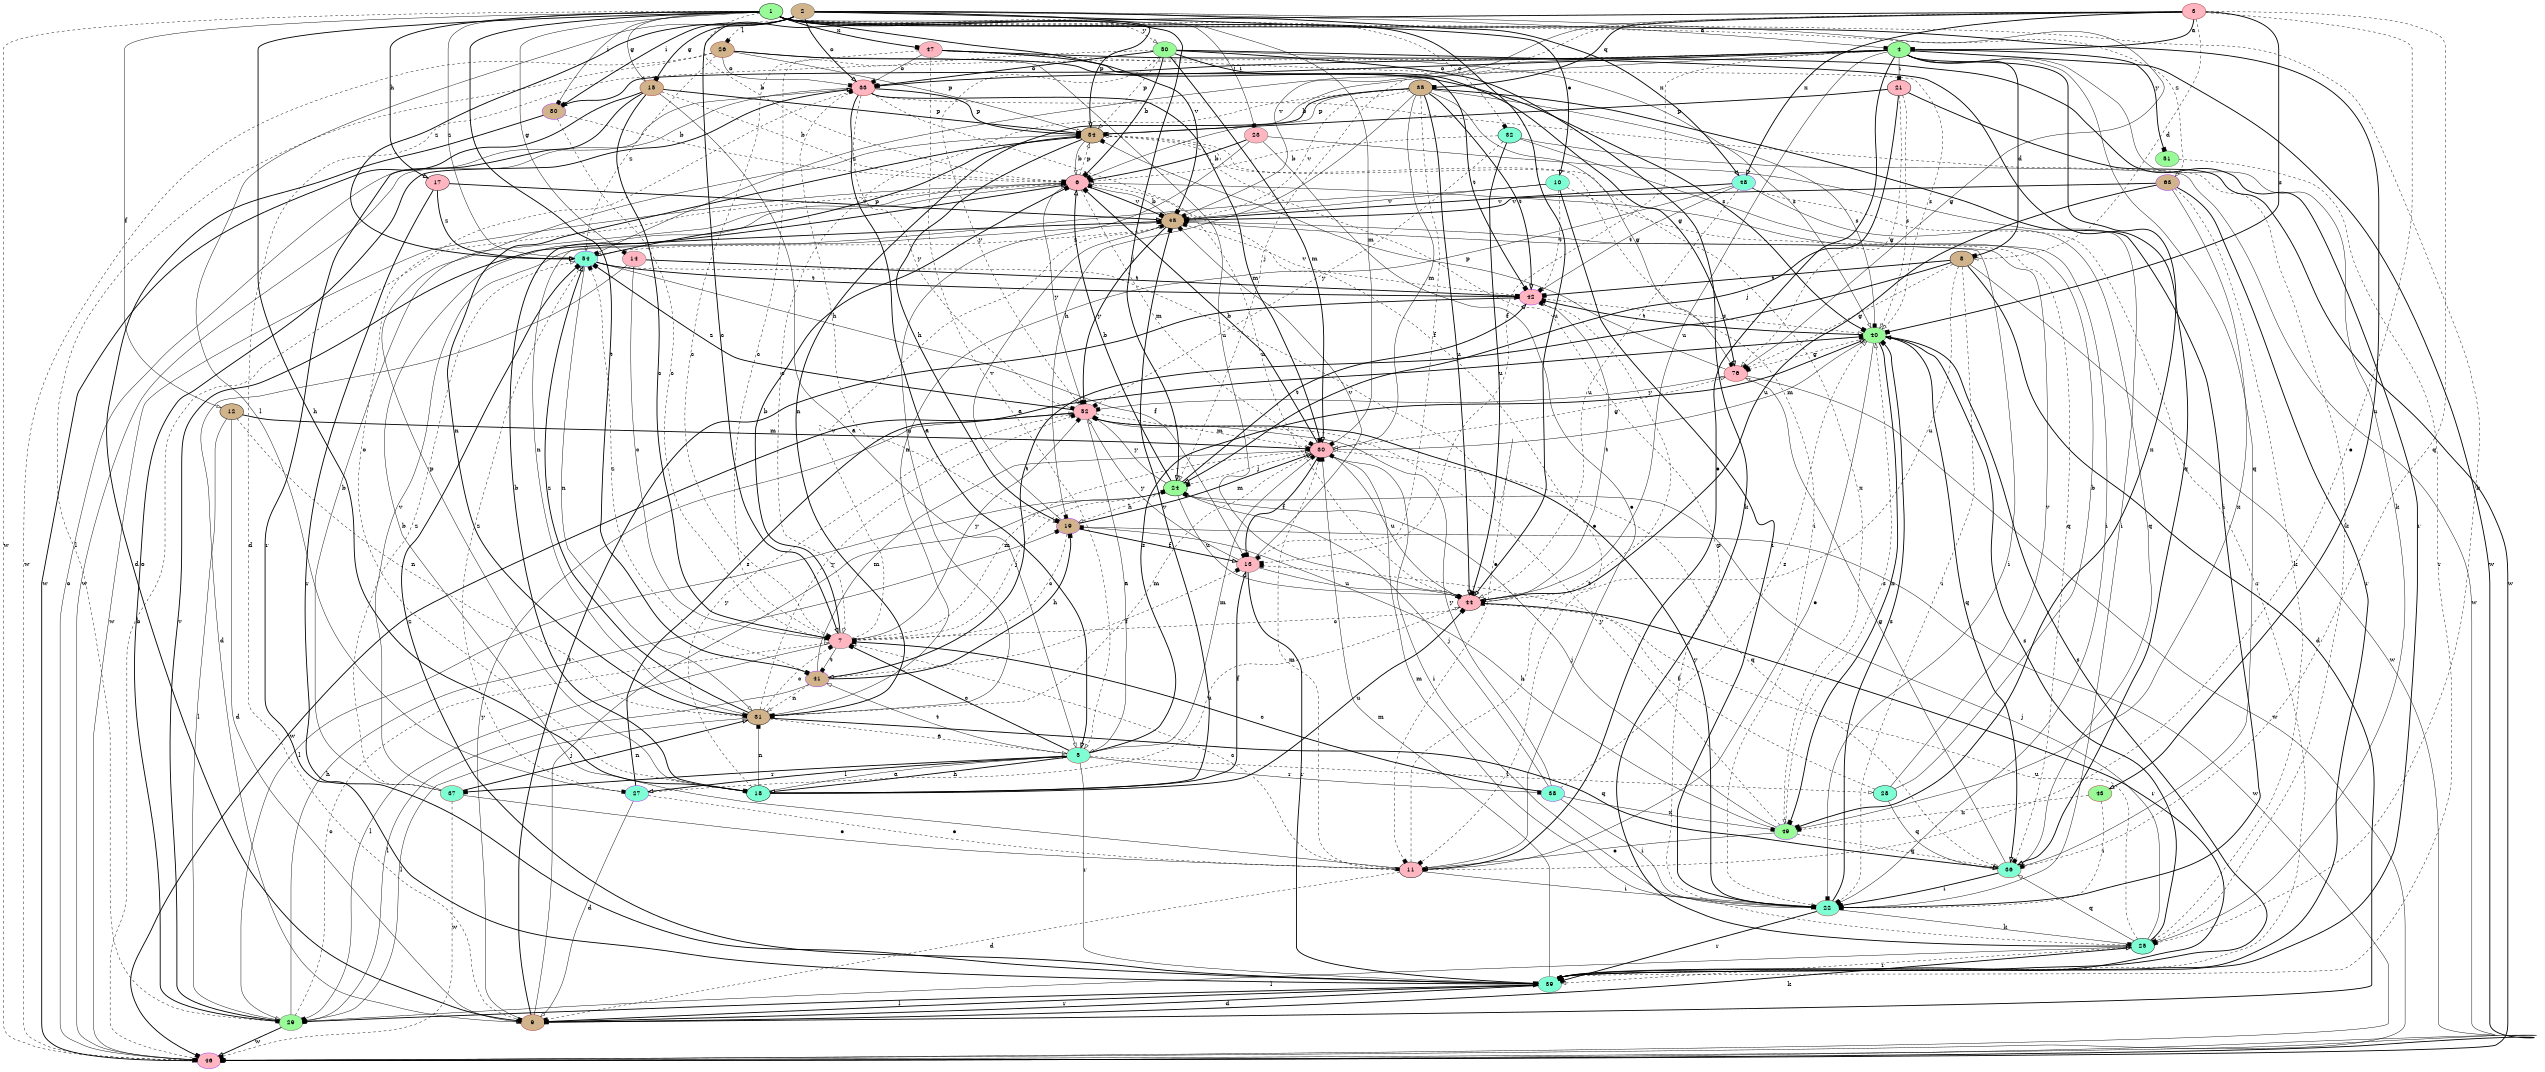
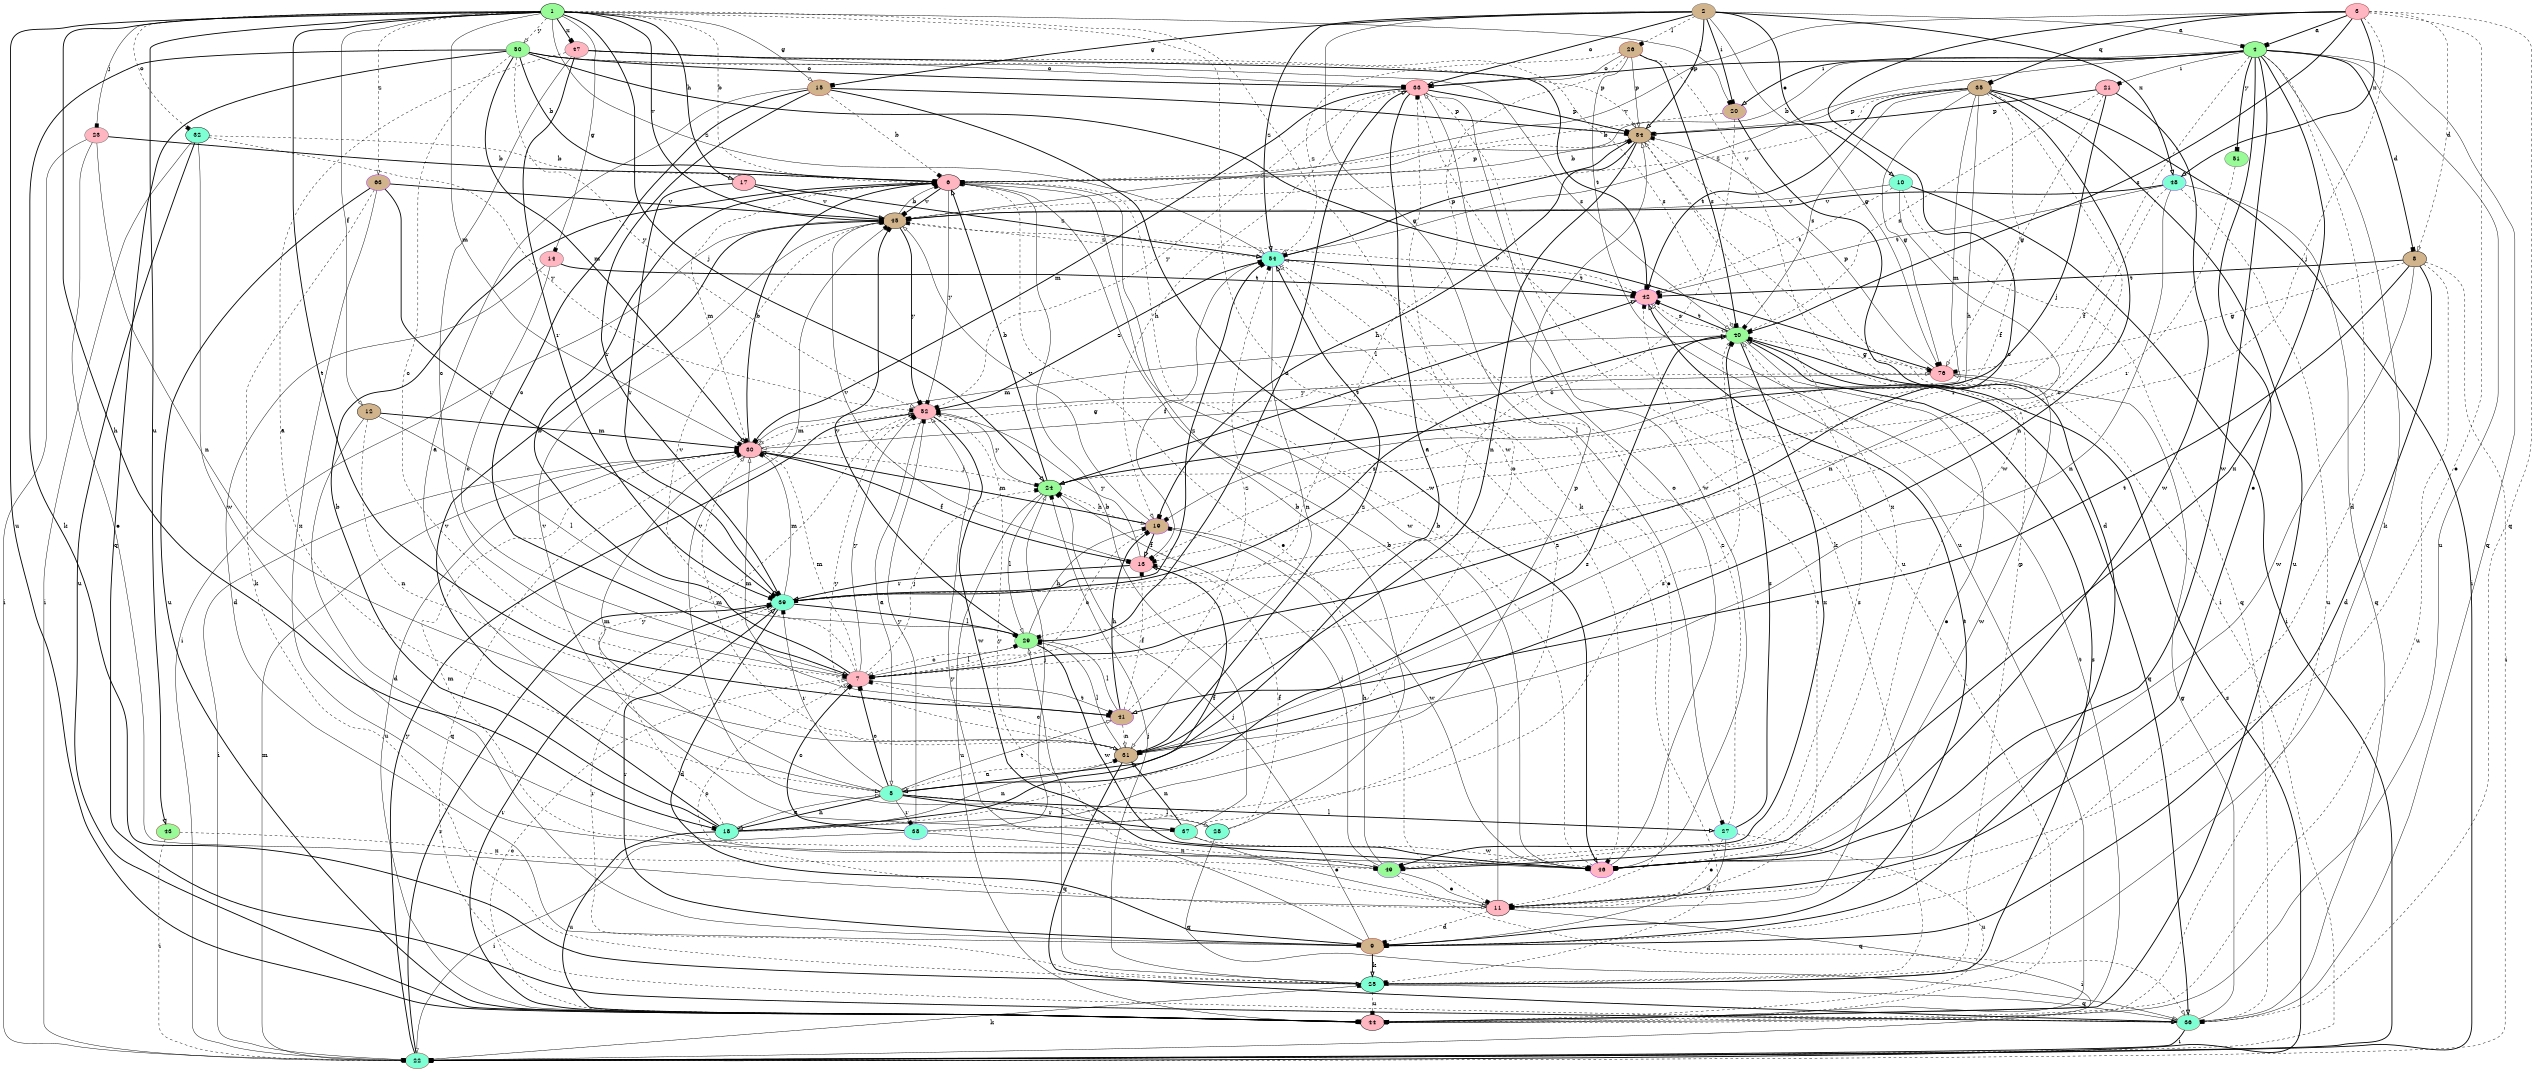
(554, 111) -> (1734, 111)
(700, 298) -> (450, 485)
(1357, 588) -> none
